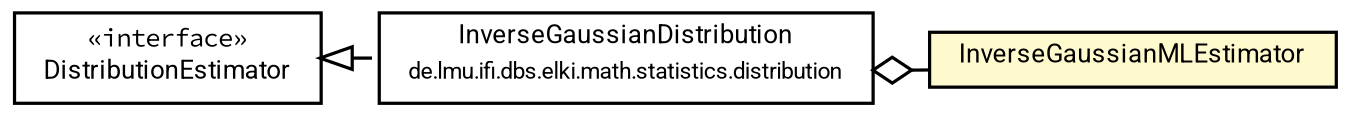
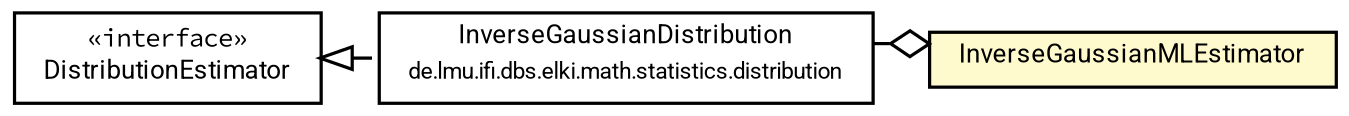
(921, 70) -> (881, 44)
